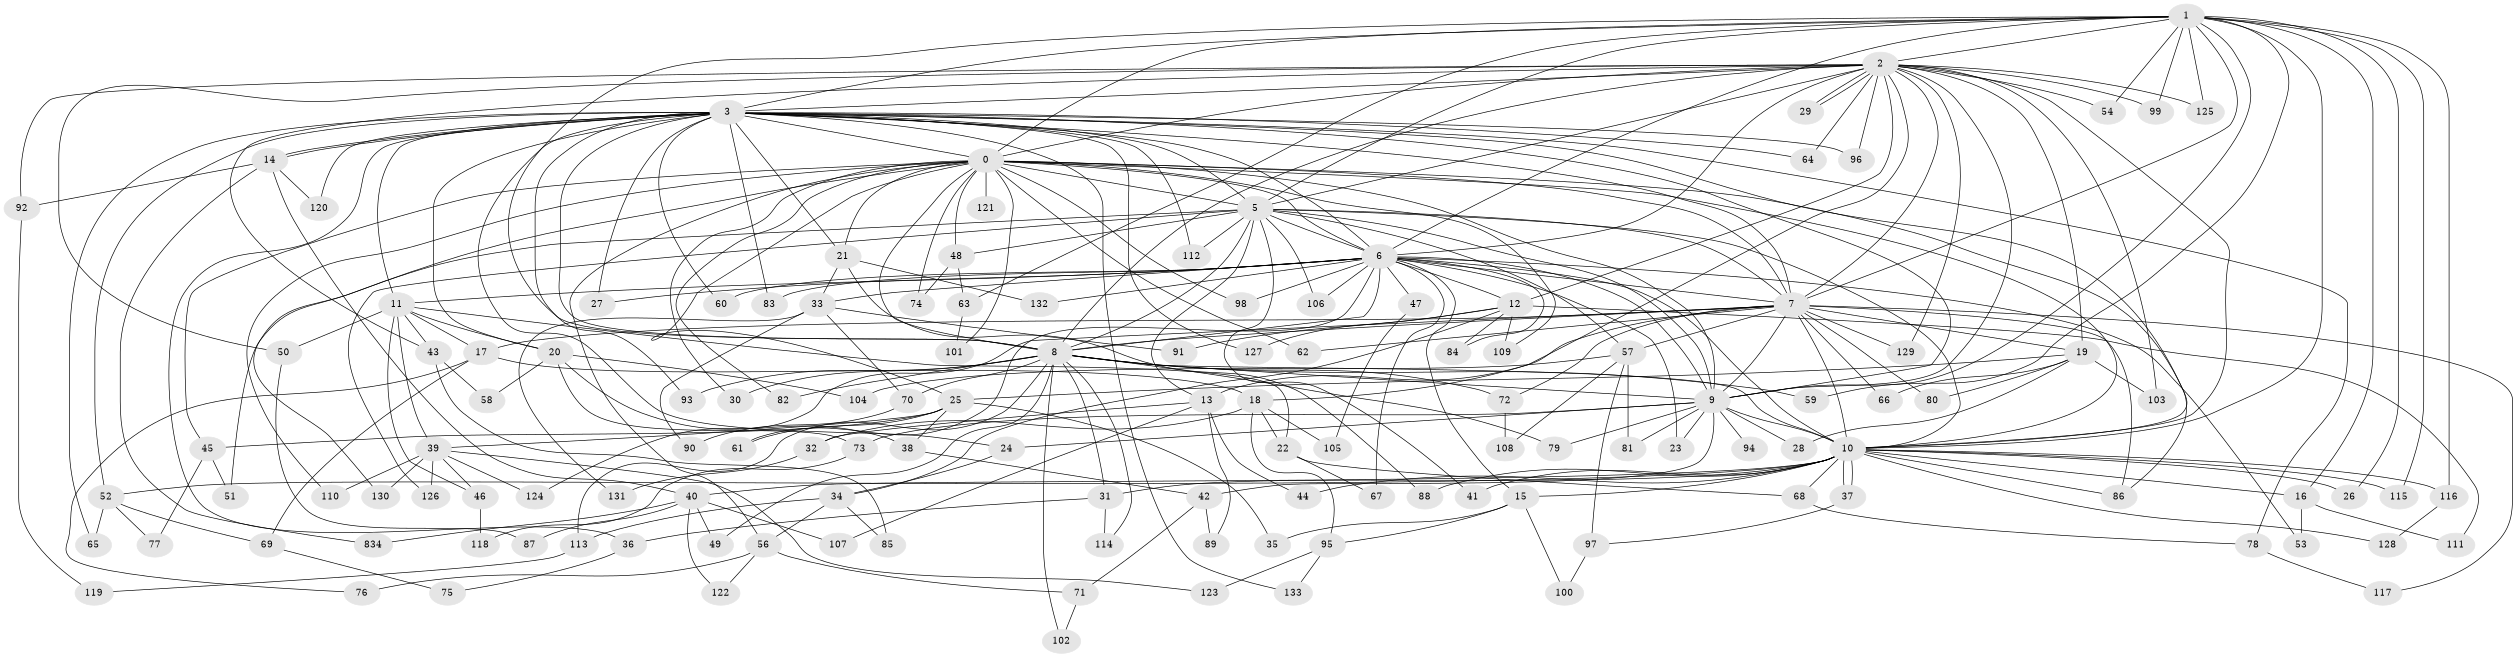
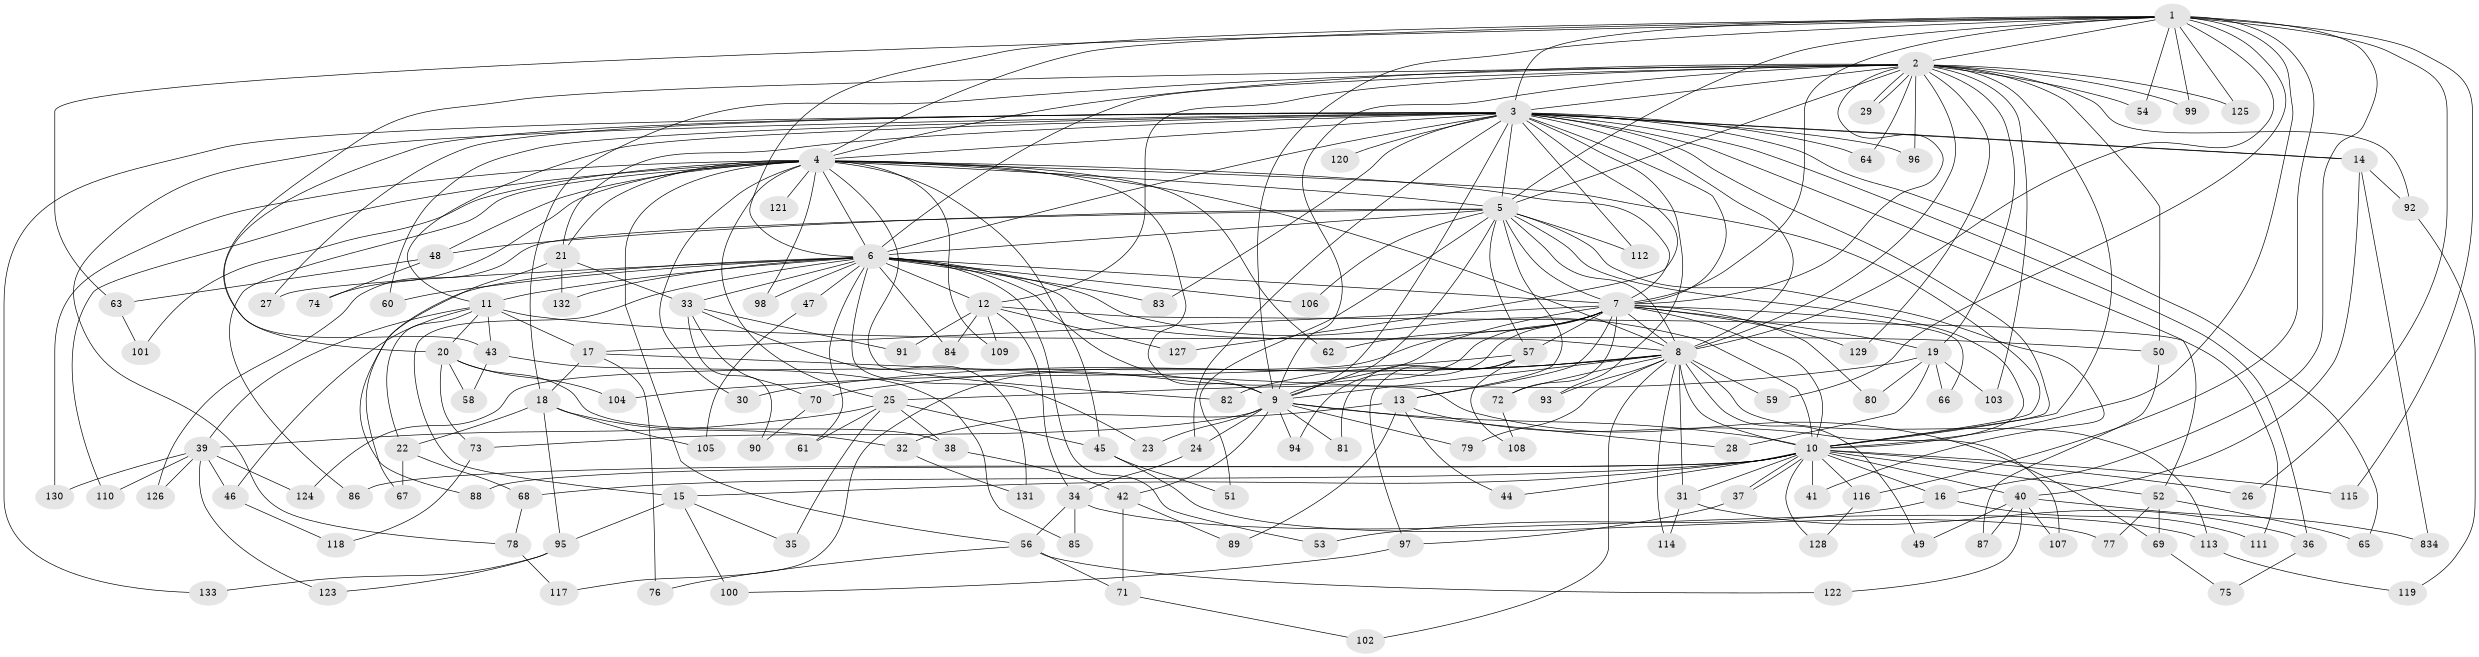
(986, 160) -> (817, 160)
(295, 184) -> none
(2023, 321) -> (1445, 374)
